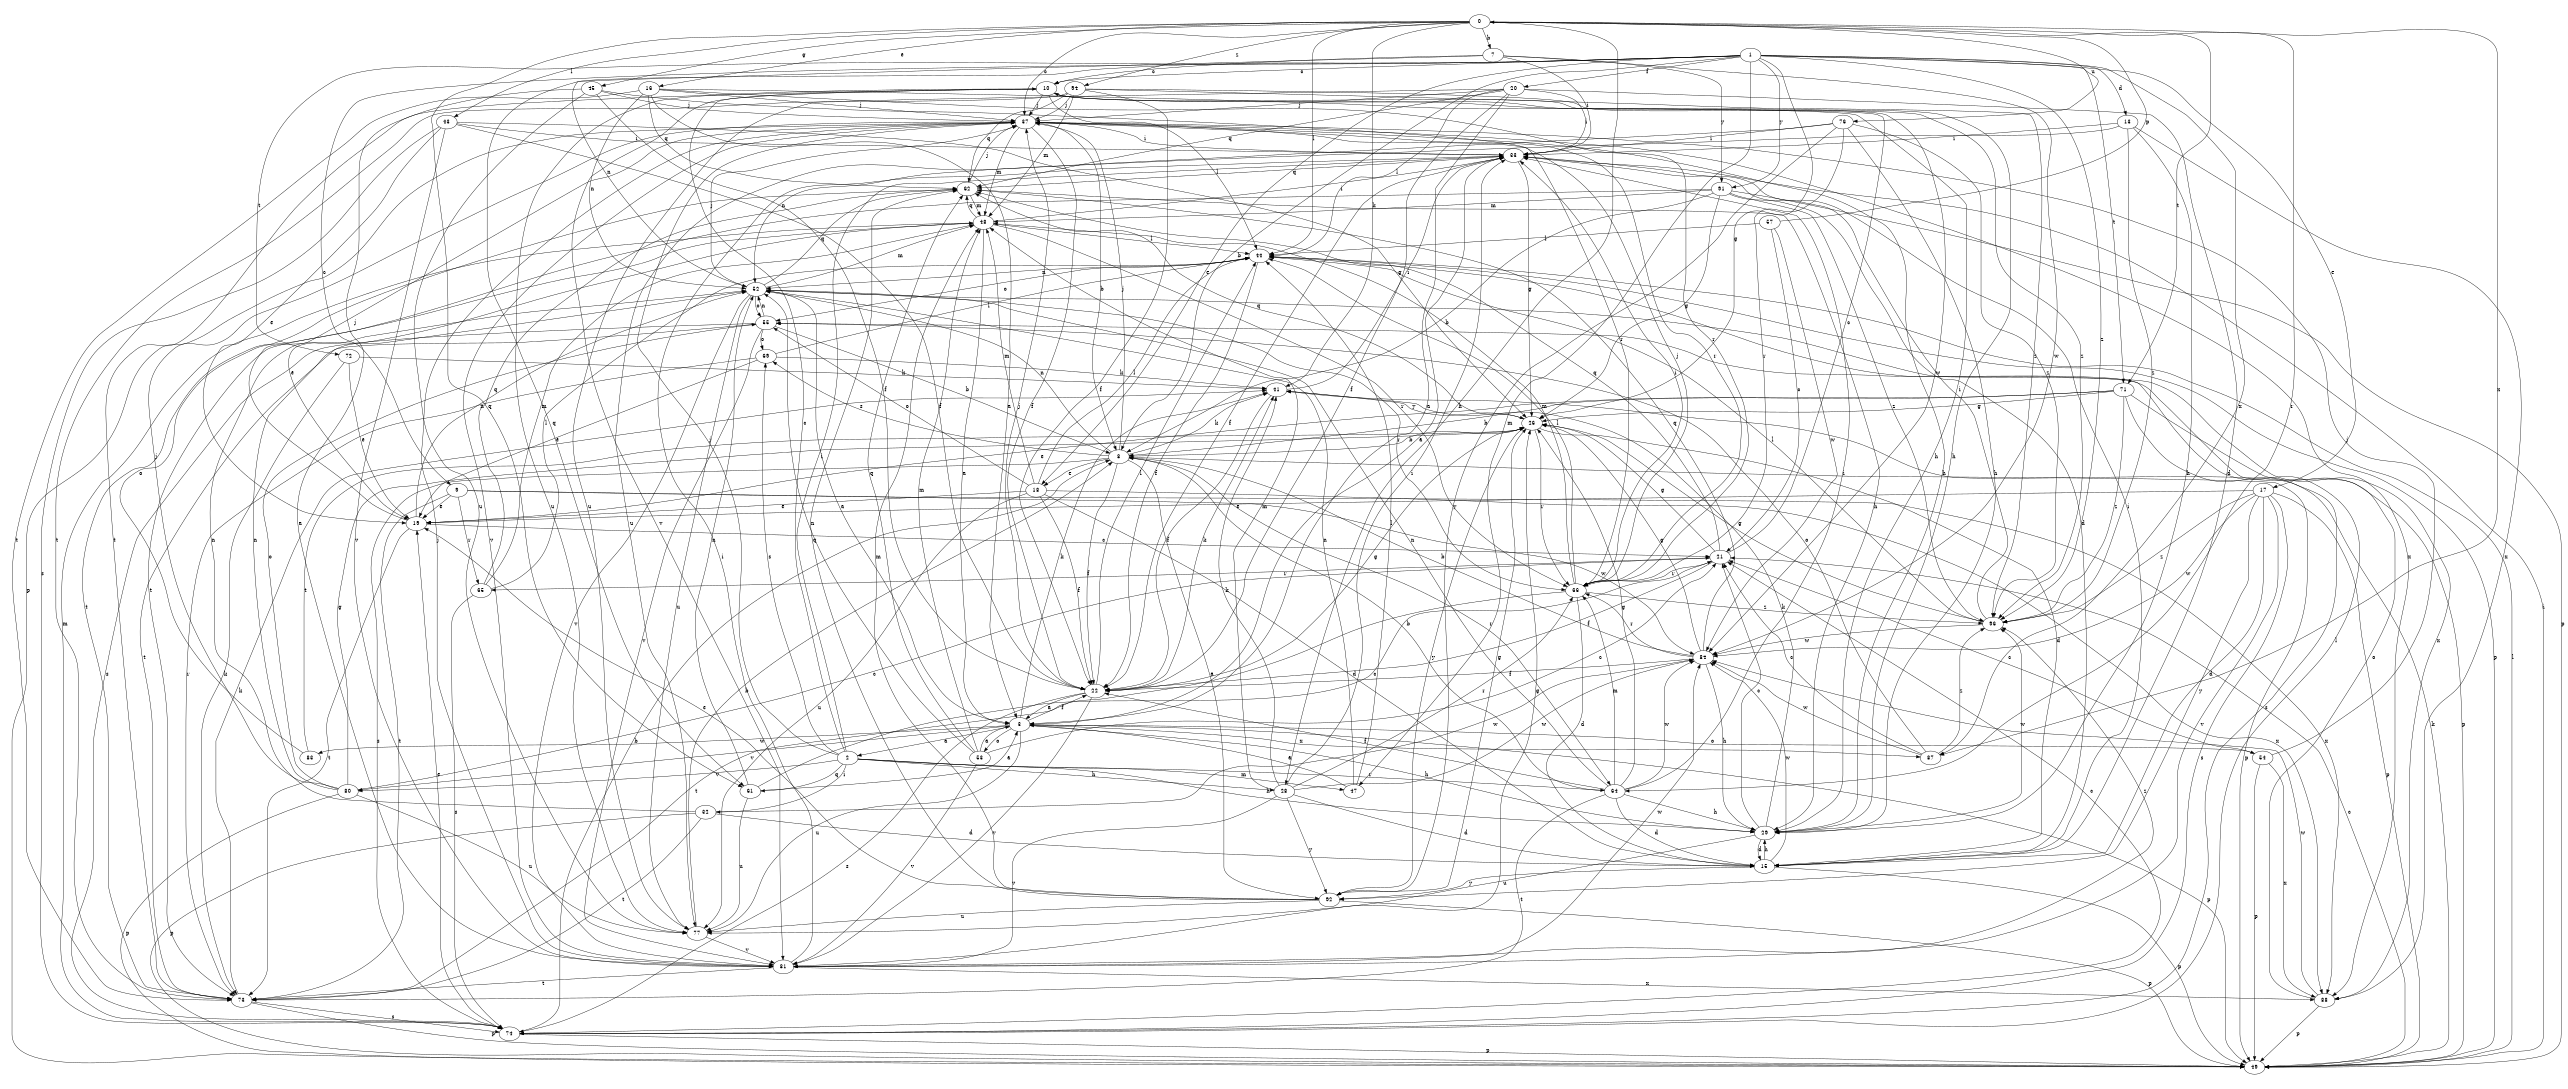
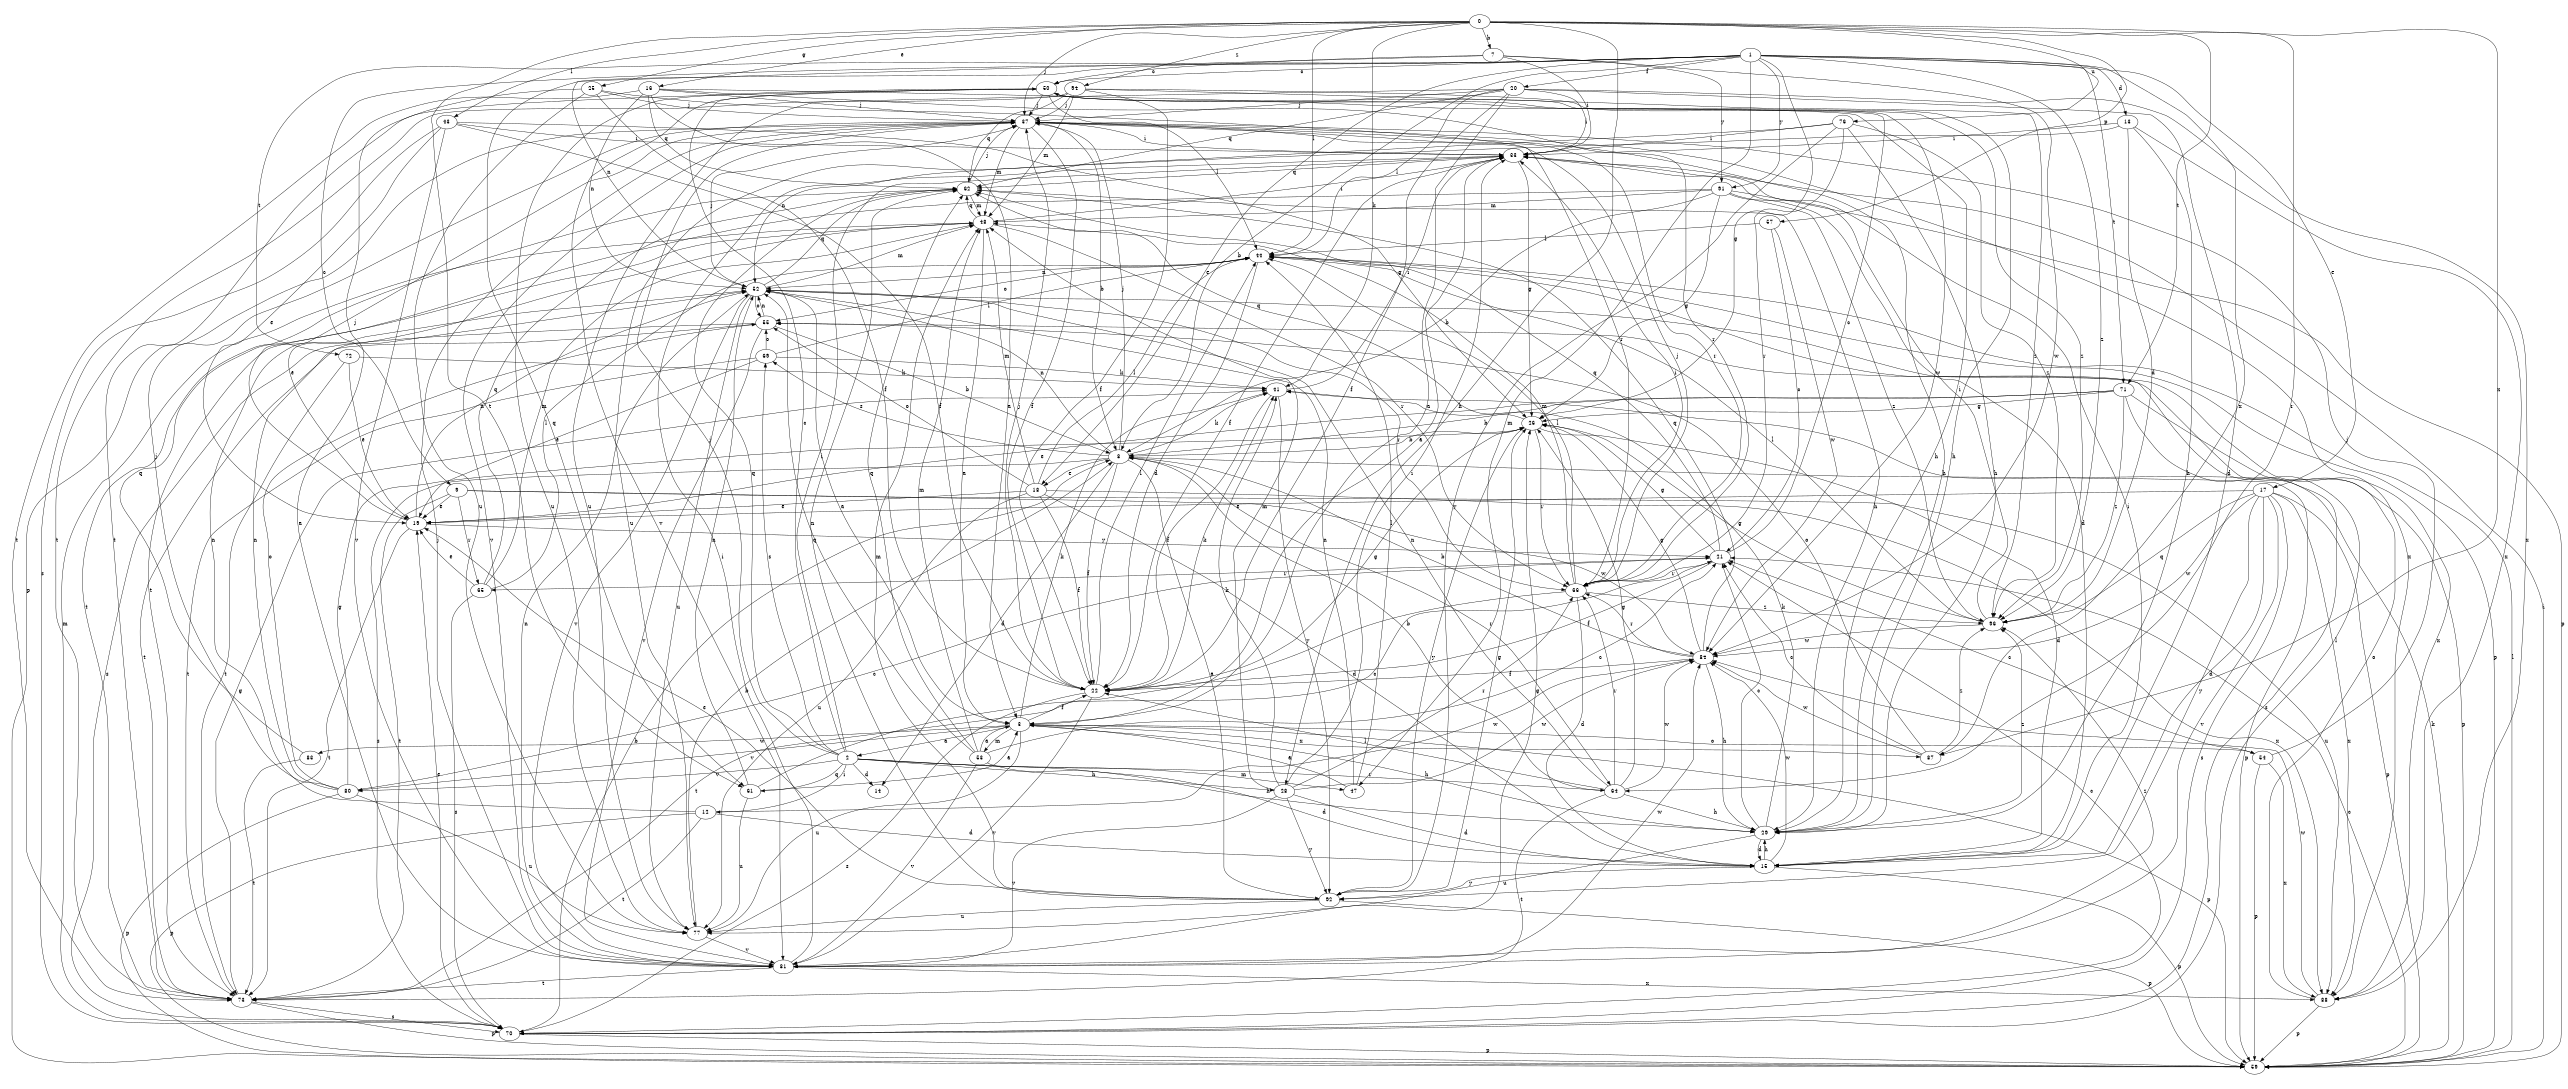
(2009, 36) -> (2005, 38)
(1046, 72) -> (1046, 72)
(592, 89) -> (592, 89)
(1047, 89) -> (1047, 89)
(1120, 239) -> none
none -> (2392, 242)
(761, 338) -> (766, 342)
(2153, 373) -> (2153, 373)
(1849, 402) -> none
(490, 407) -> (490, 407)
(1409, 408) -> (1310, 654)
none -> (721, 409)
(793, 441) -> (251, 858)
(141, 473) -> (141, 473)
(1156, 473) -> (1156, 473)
(1104, 540) -> (1104, 540)
(2162, 557) -> (2162, 557)
none -> (446, 561)
(188, 674) -> (188, 674)
(226, 674) -> (226, 674)
none -> (522, 687)
(241, 691) -> (241, 691)
(1615, 691) -> (1615, 691)
(1045, 706) -> none
(2023, 724) -> (2023, 724)
none -> (2347, 735)
(998, 741) -> (998, 741)
(1365, 741) -> (1365, 741)
(2327, 741) -> (2327, 741)
none -> (878, 791)
(706, 812) -> (706, 812)
(1674, 847) -> (1366, 831)
(509, 1034) -> (509, 1034)
(2255, 1067) -> (2255, 1067)
